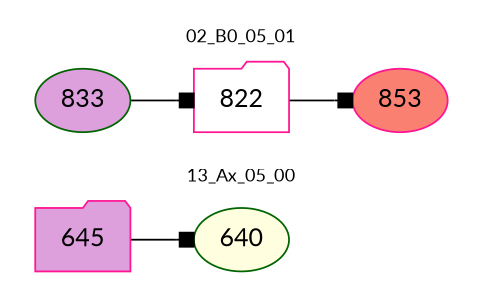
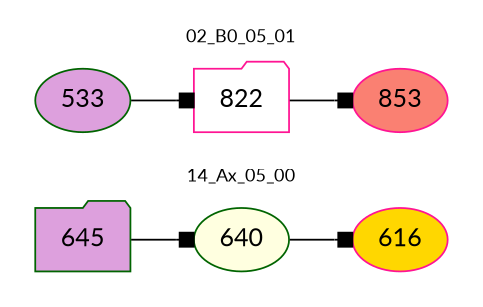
(83, 100) -> (83, 100)
(241, 177) -> (241, 177)
(83, 240) -> (83, 240)
none -> (400, 240)
